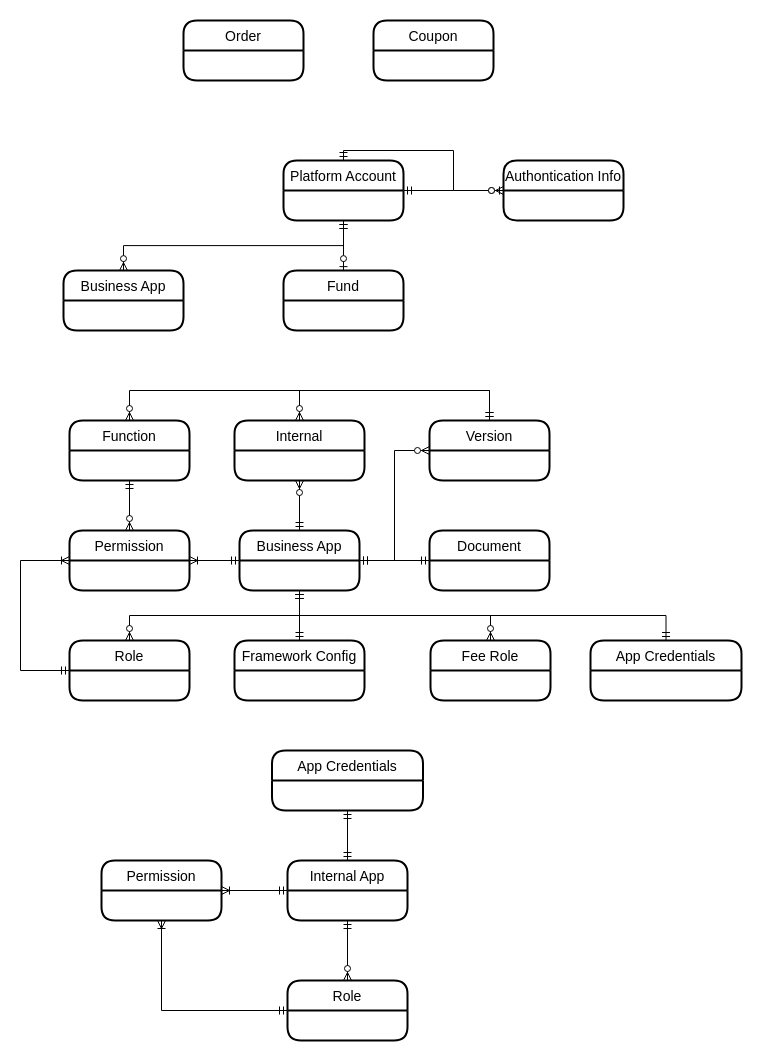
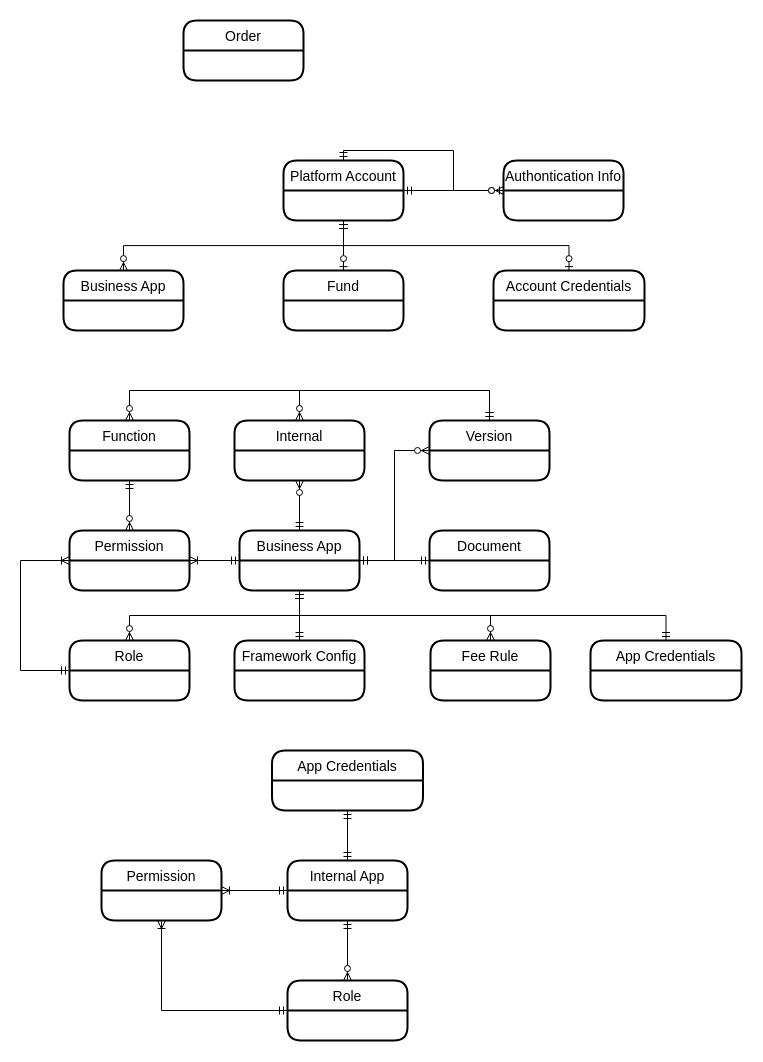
(434, 51) -> none
none -> (469, 246)
none -> (569, 301)
(490, 656) -> (490, 656)
